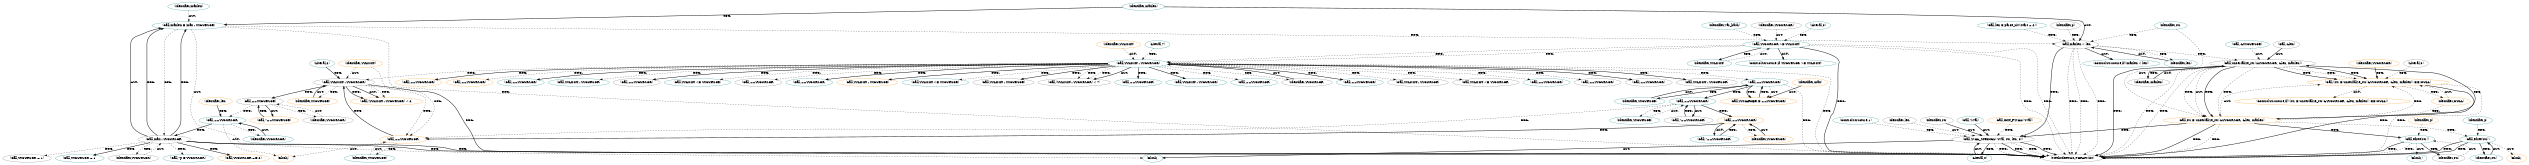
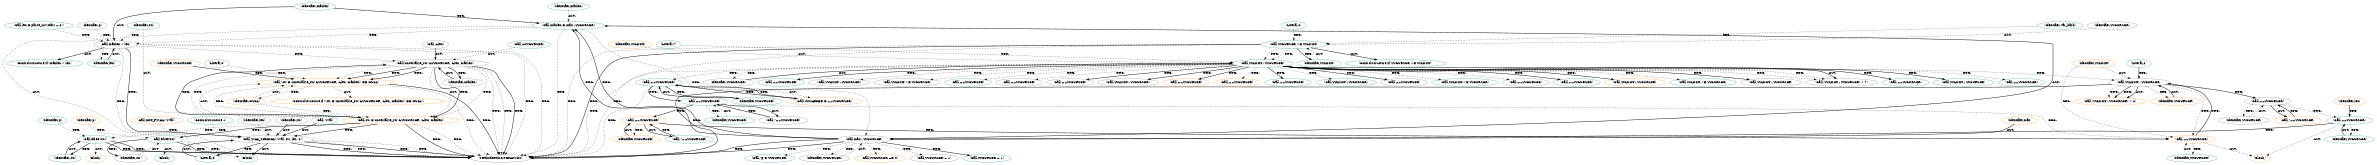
(1786, 91) -> (1454, 138)
(202, 149) -> (871, 148)
